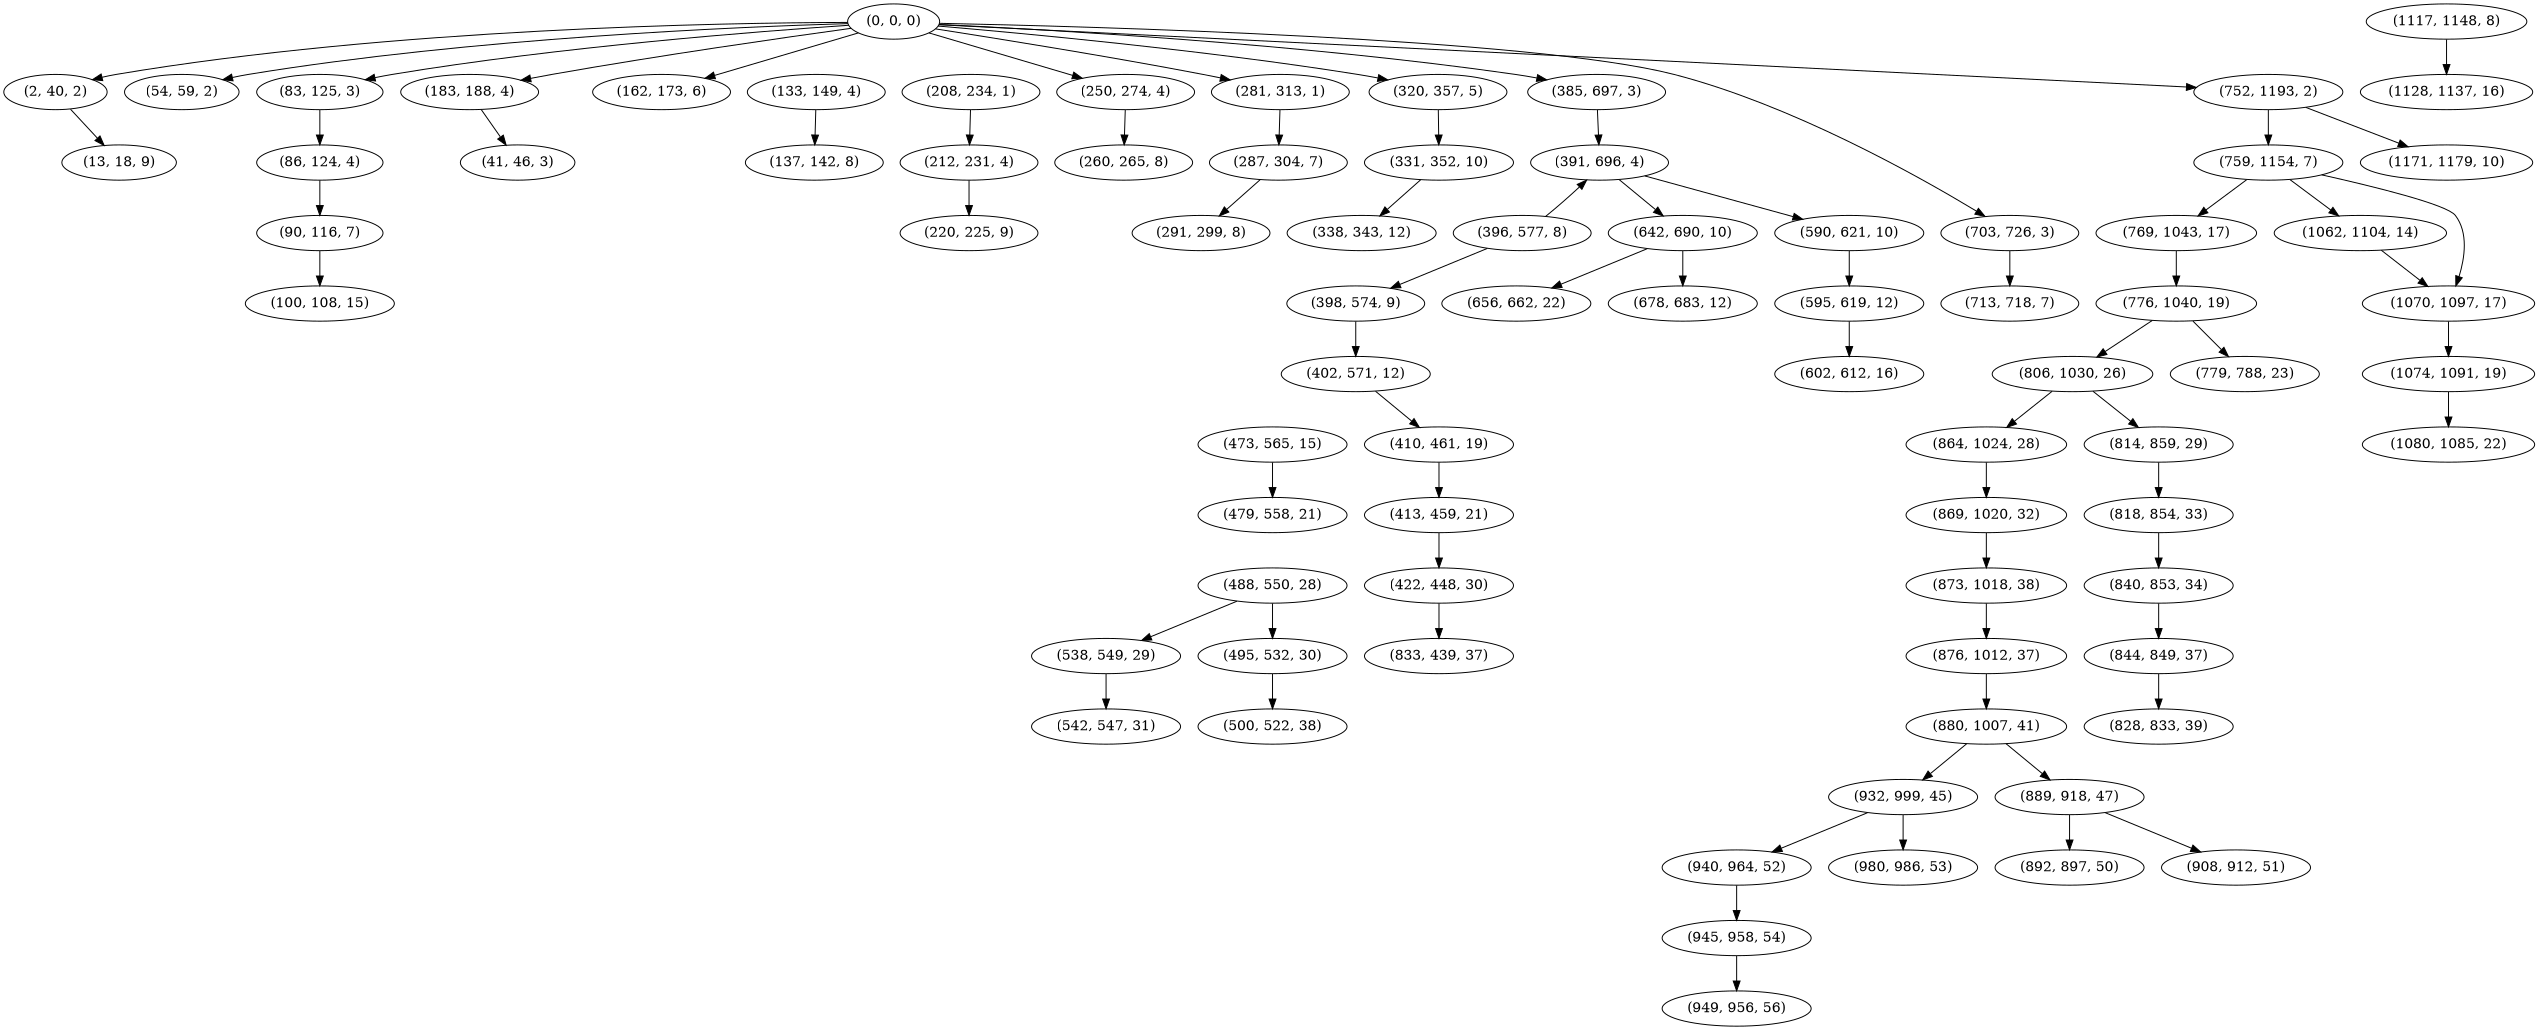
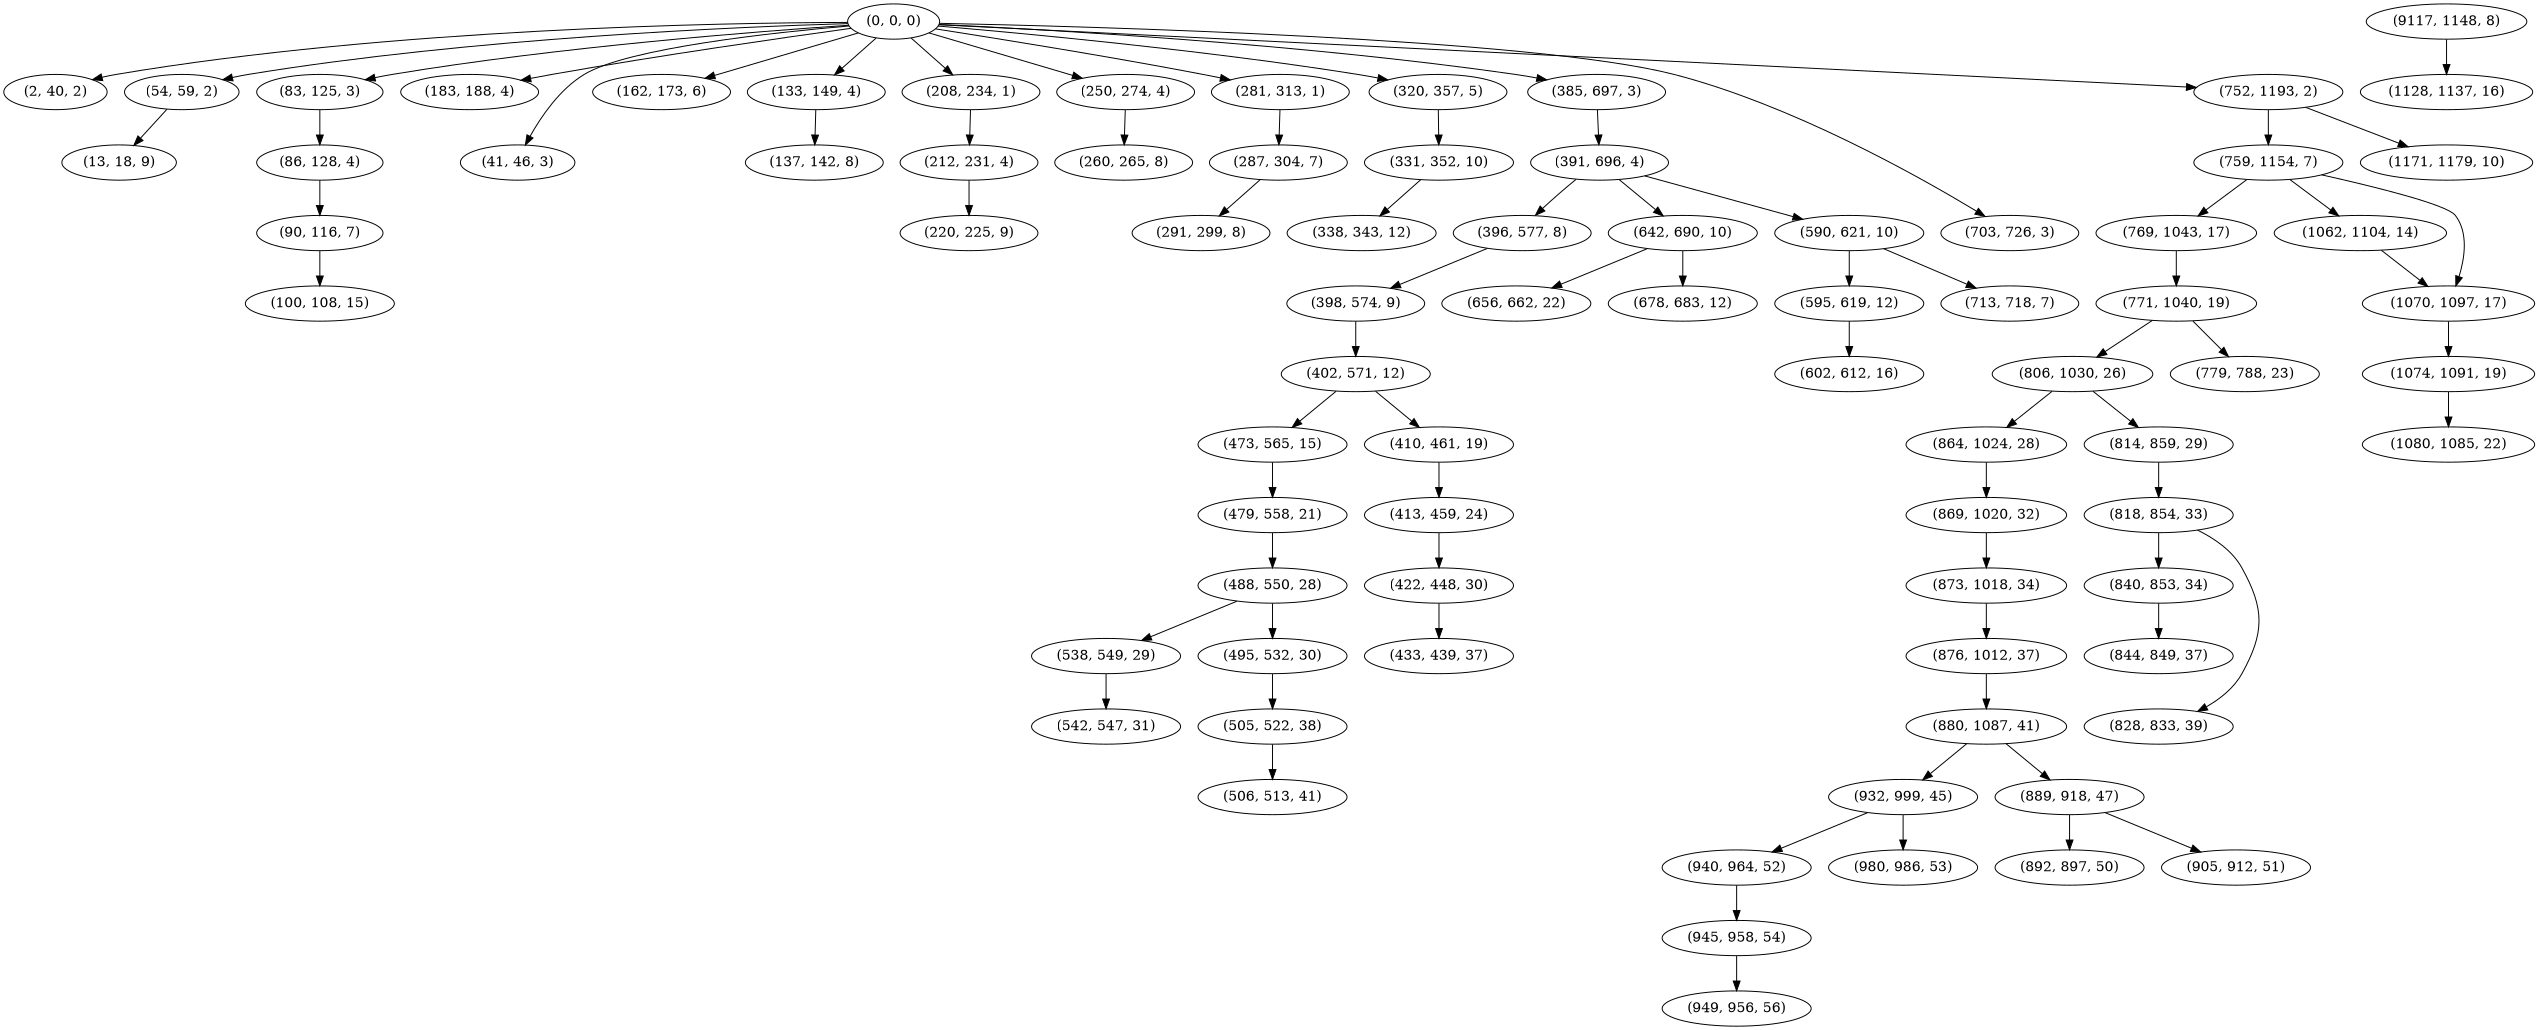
(2447, 22) -> (2447, 22)
none -> (859, 53)
none -> (928, 53)
(491, 123) -> (674, 48)
(84, 124) -> (154, 124)
(320, 163) -> (320, 163)
(1563, 202) -> (1559, 194)
(2010, 263) -> (1925, 266)
(2176, 304) -> (2176, 304)
none -> (1318, 406)
(1439, 515) -> (1439, 515)
none -> (1273, 545)
(1986, 586) -> (1986, 586)
(1439, 656) -> (1439, 656)
(2159, 686) -> (2259, 616)
(1273, 727) -> (1273, 727)
(1986, 727) -> (1986, 727)
none -> (1273, 797)
(2236, 868) -> (2236, 868)
